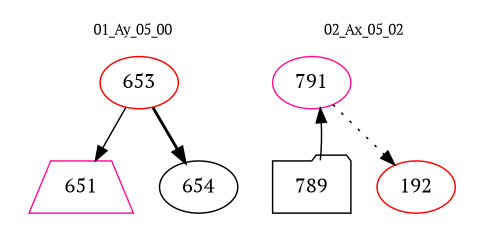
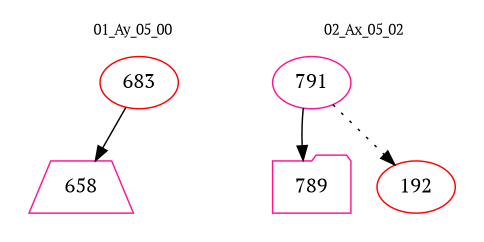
(139, 83) -> (139, 83)
(321, 142) -> (302, 127)
(81, 187) -> (81, 187)
(199, 187) -> none
(312, 187) -> (312, 187)
